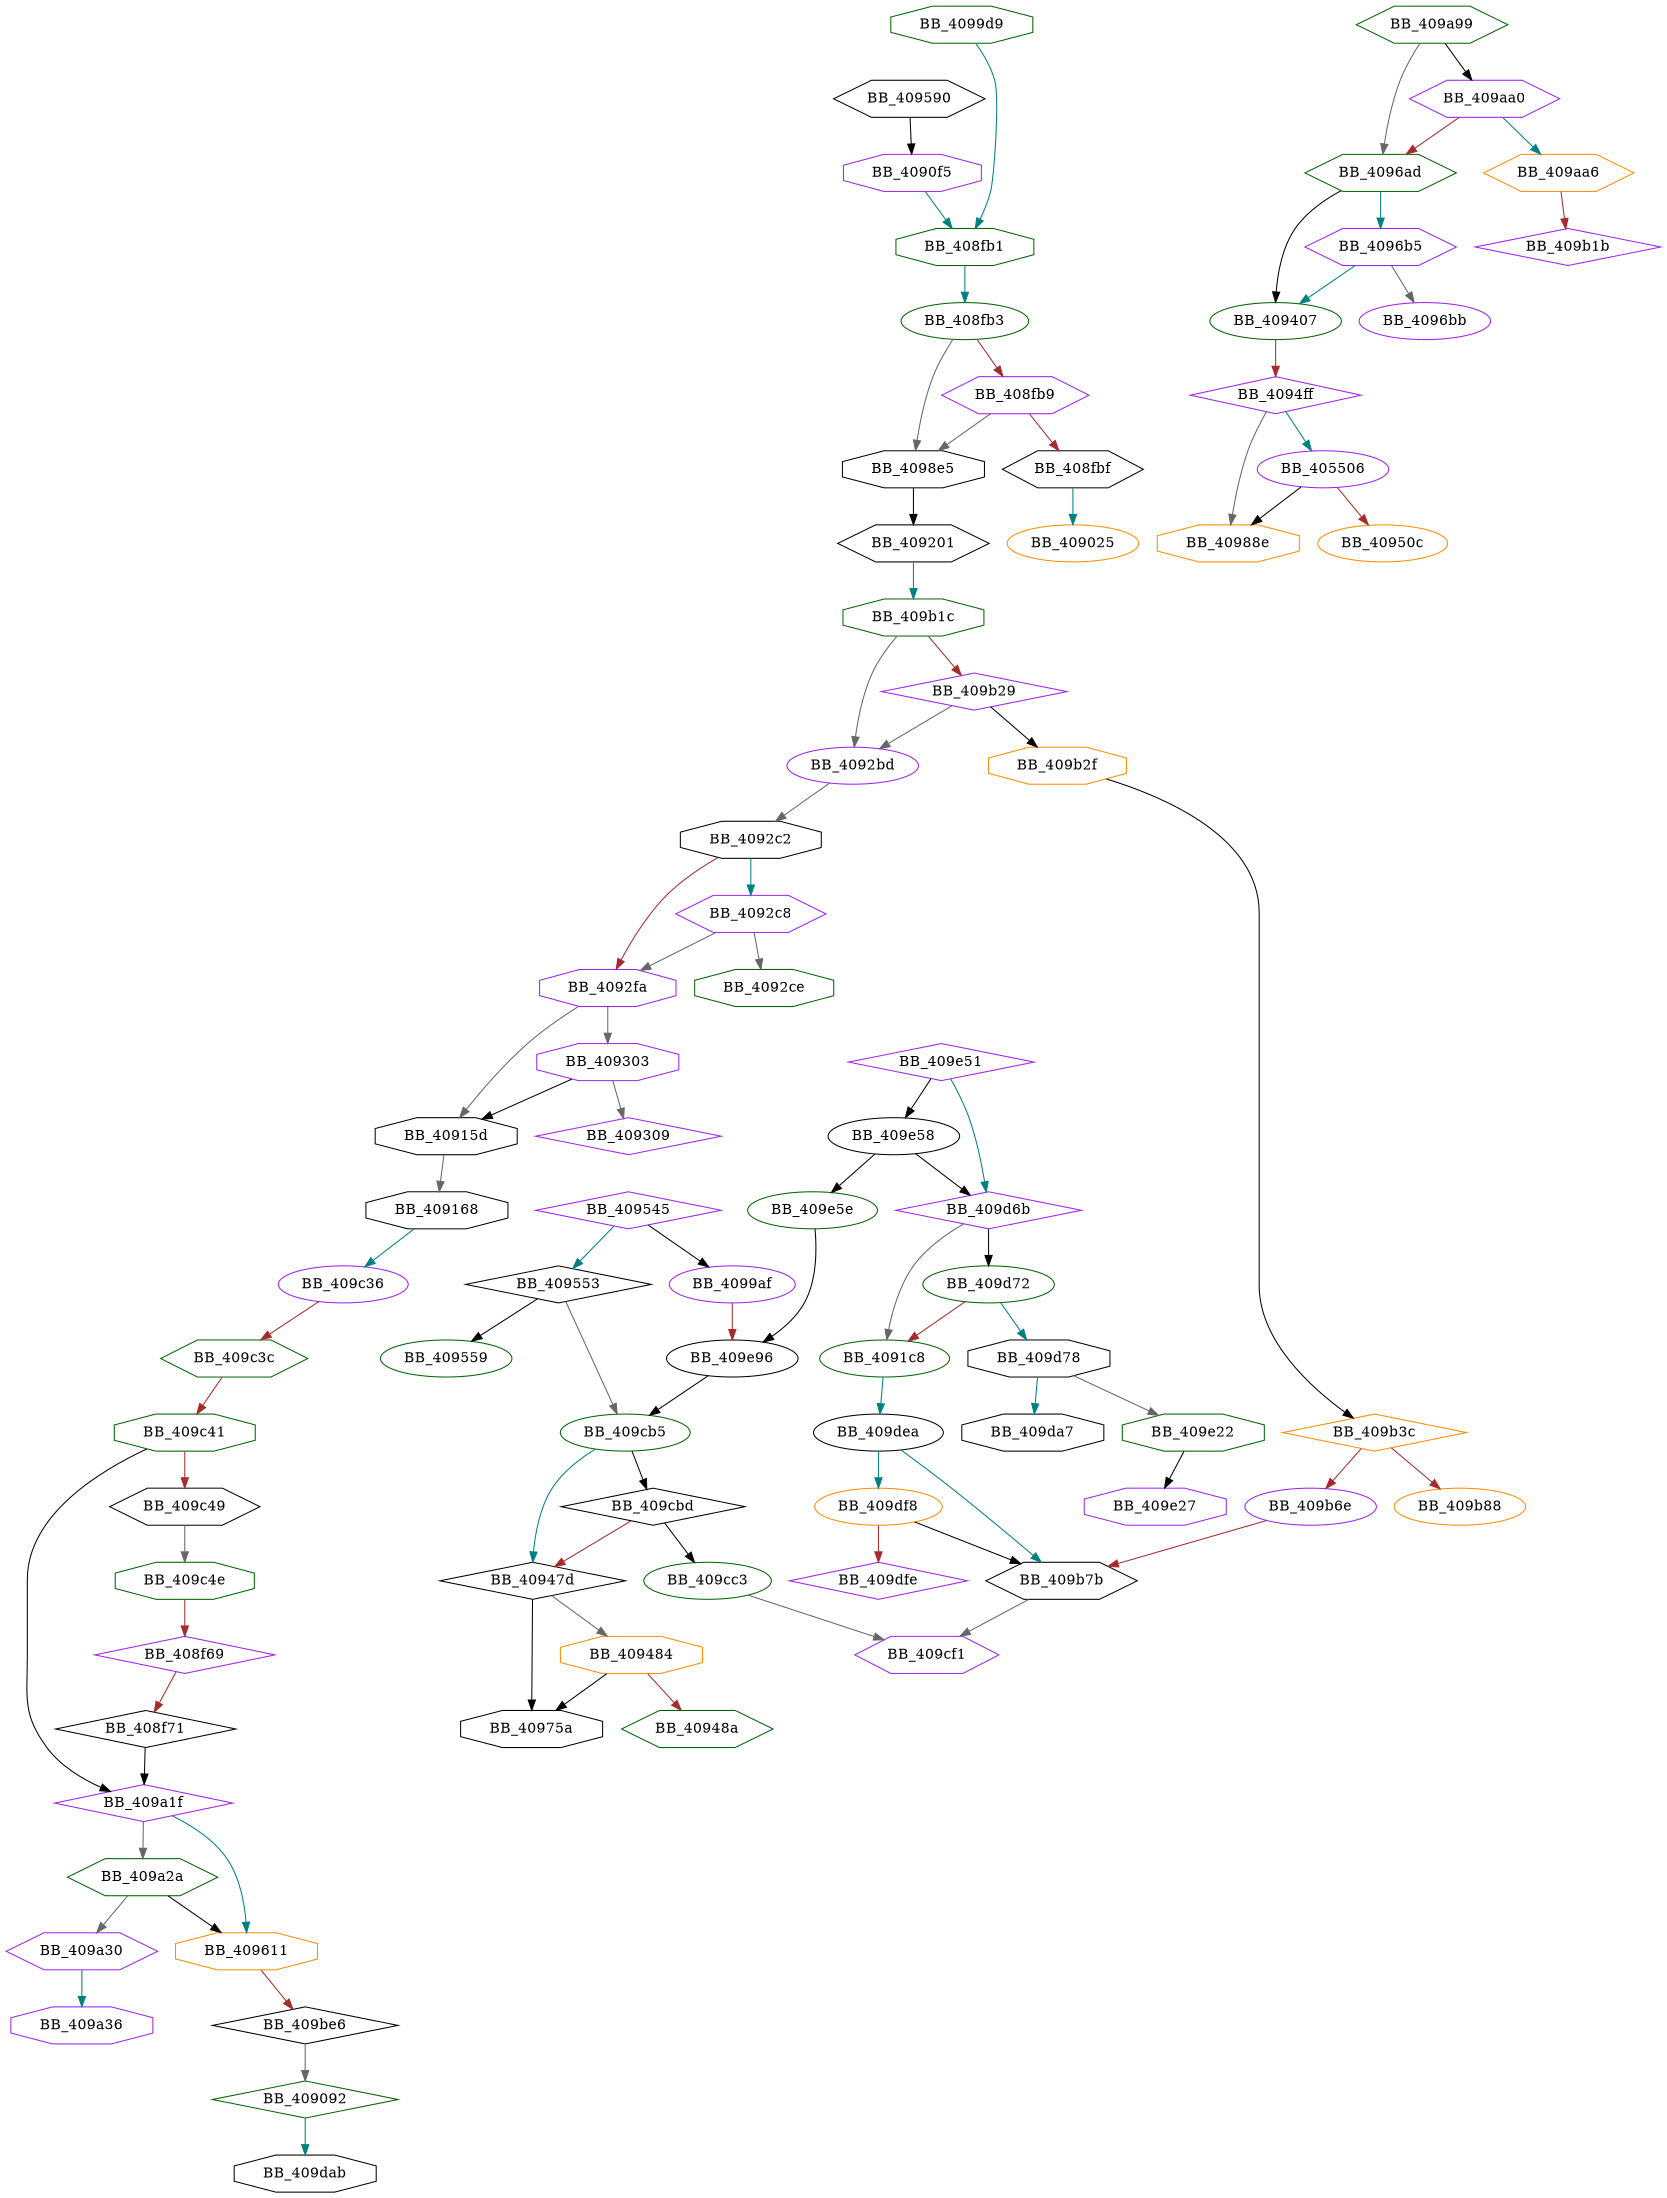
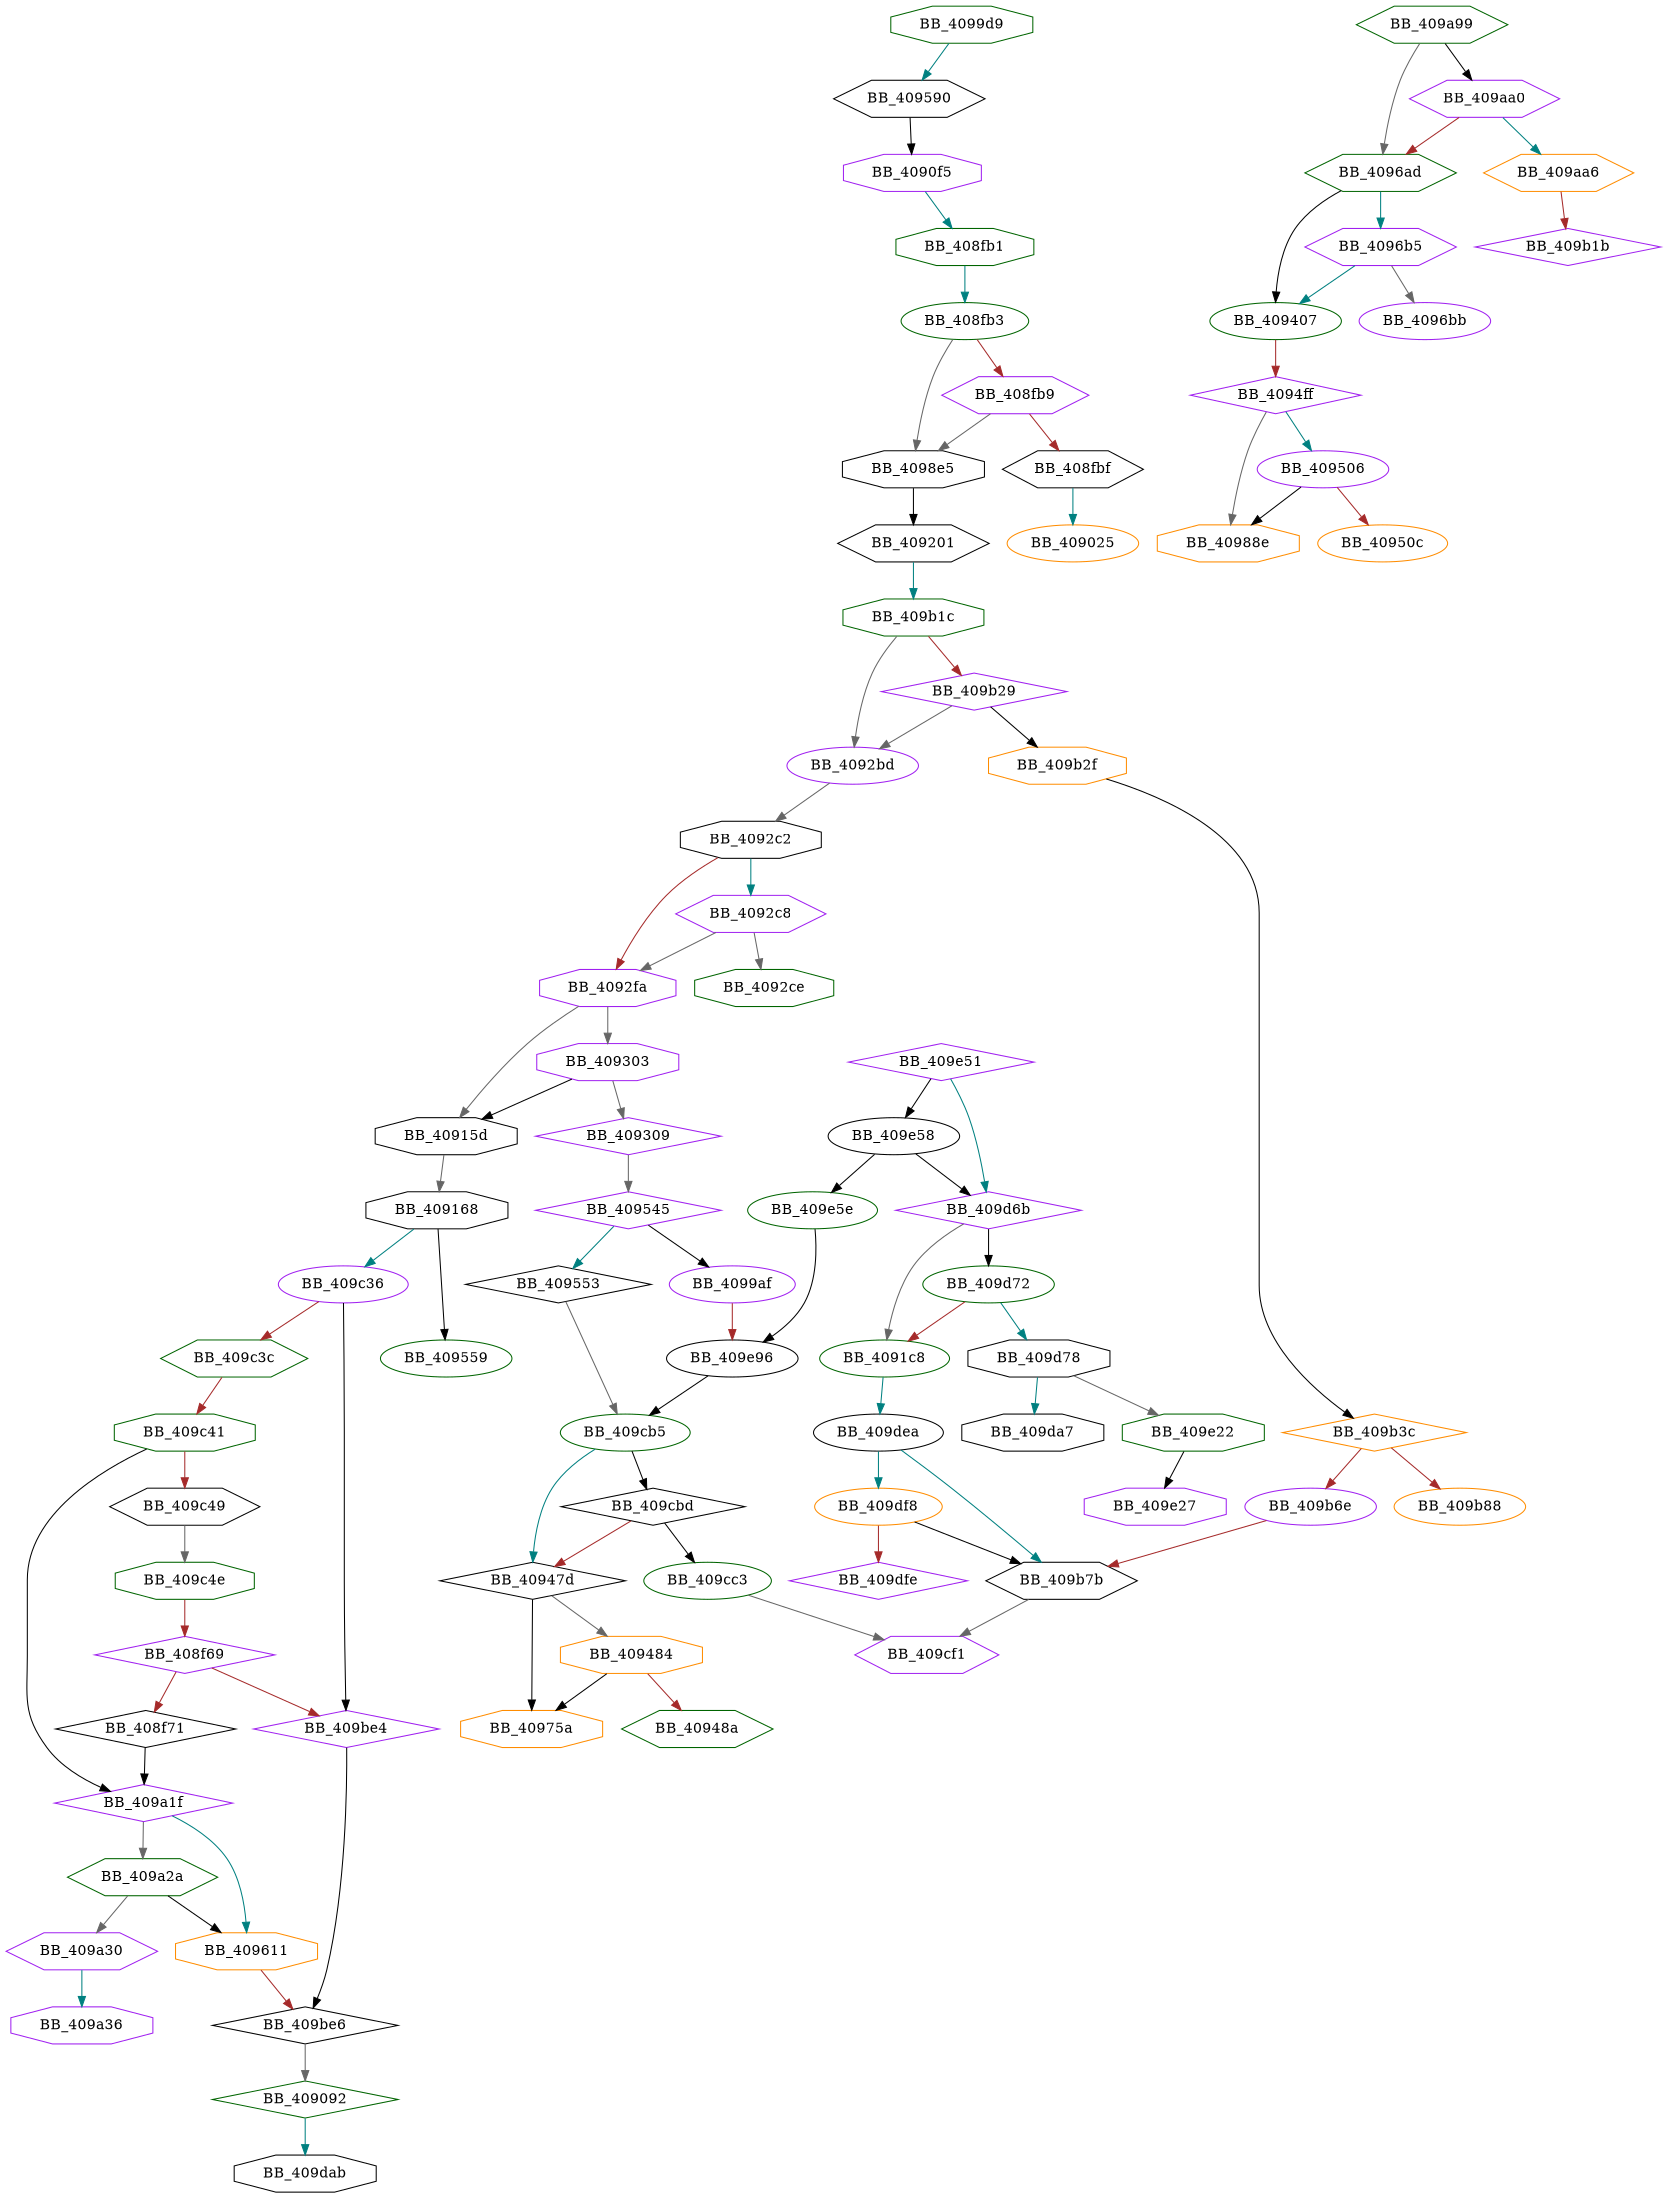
(996, 130) -> (939, 58)
(1323, 469) -> (1323, 469)
none -> (628, 1168)
(509, 1317) -> (441, 1279)
none -> (346, 1729)
(532, 1729) -> (532, 1729)
